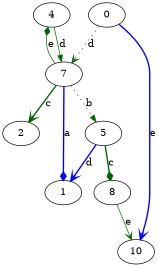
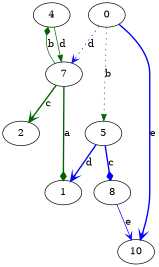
(87, 42) -> (87, 42)
(51, 45) -> (51, 45)
(82, 101) -> (105, 71)
(64, 129) -> (64, 129)
(107, 159) -> (107, 159)
(123, 219) -> (123, 219)
